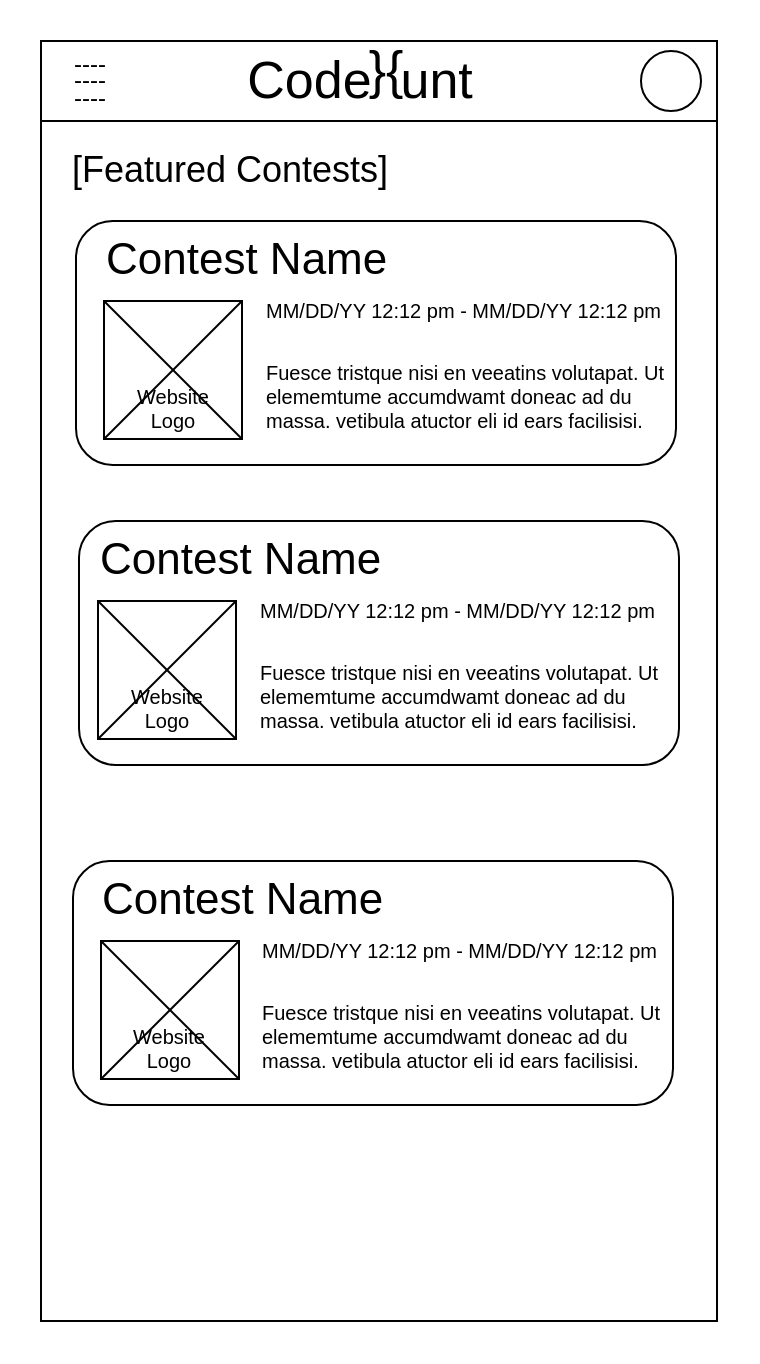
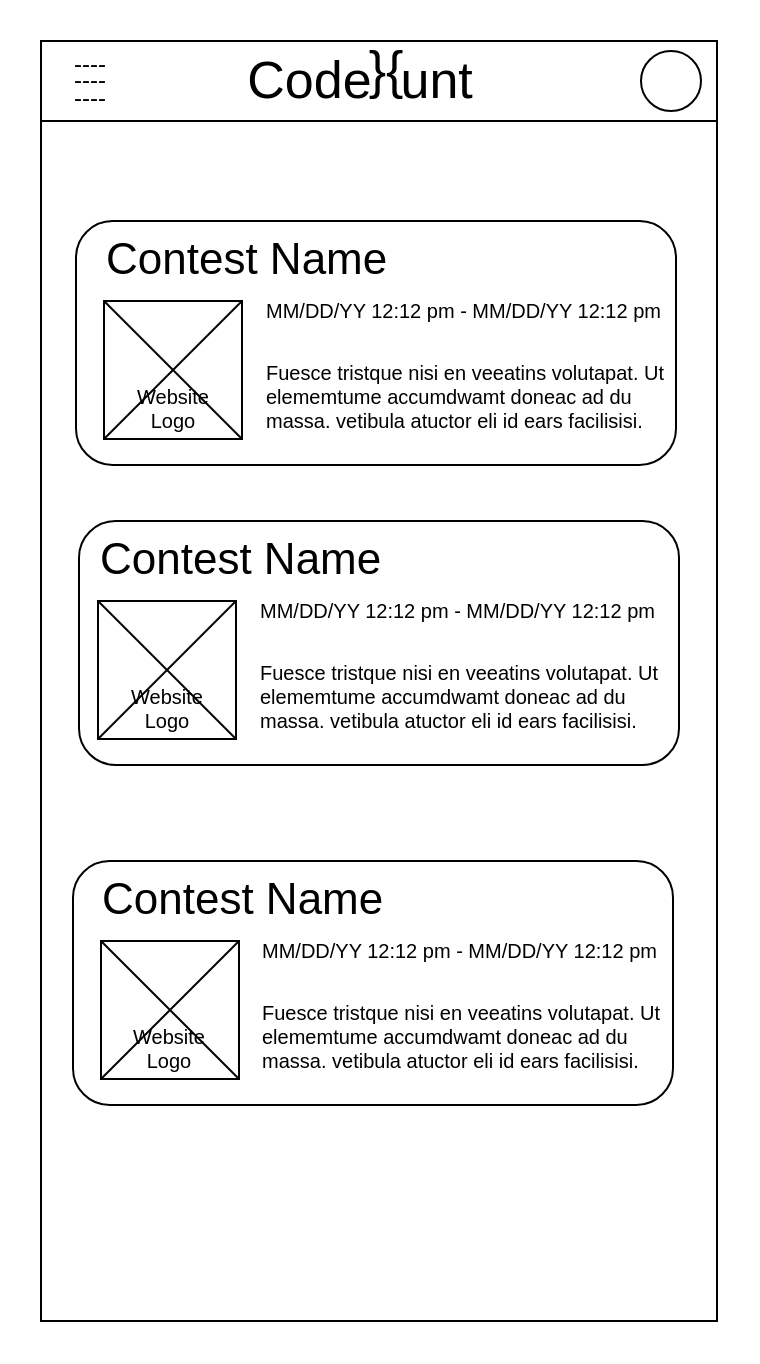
(231, 171) -> none
